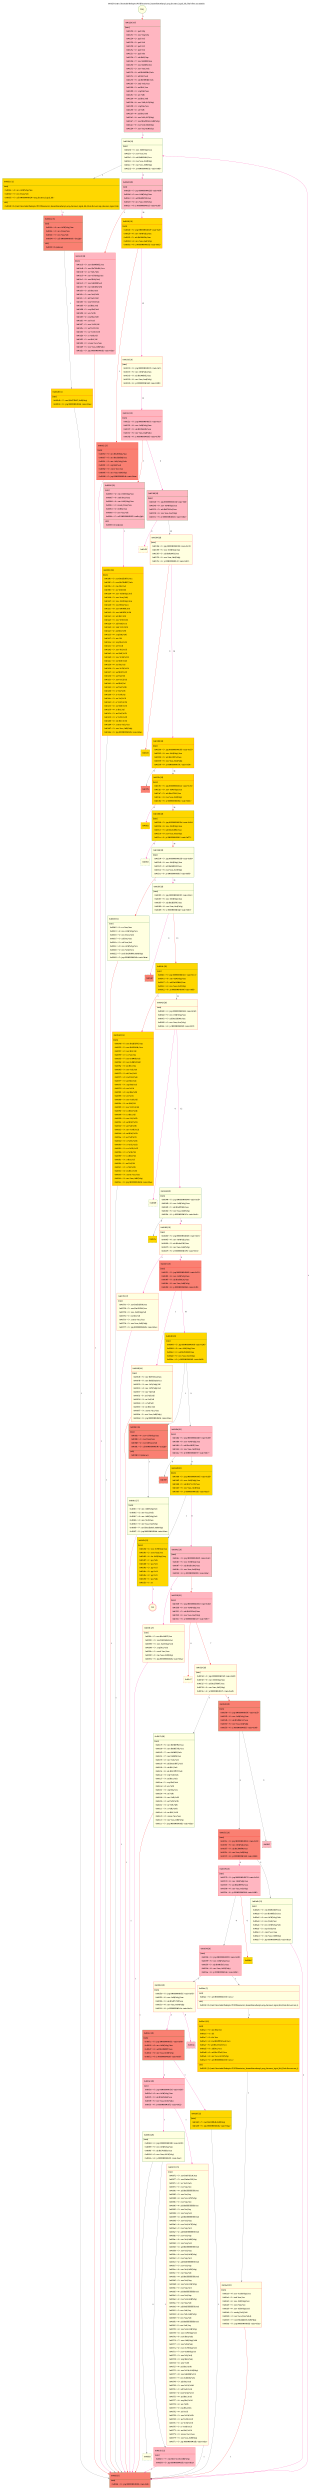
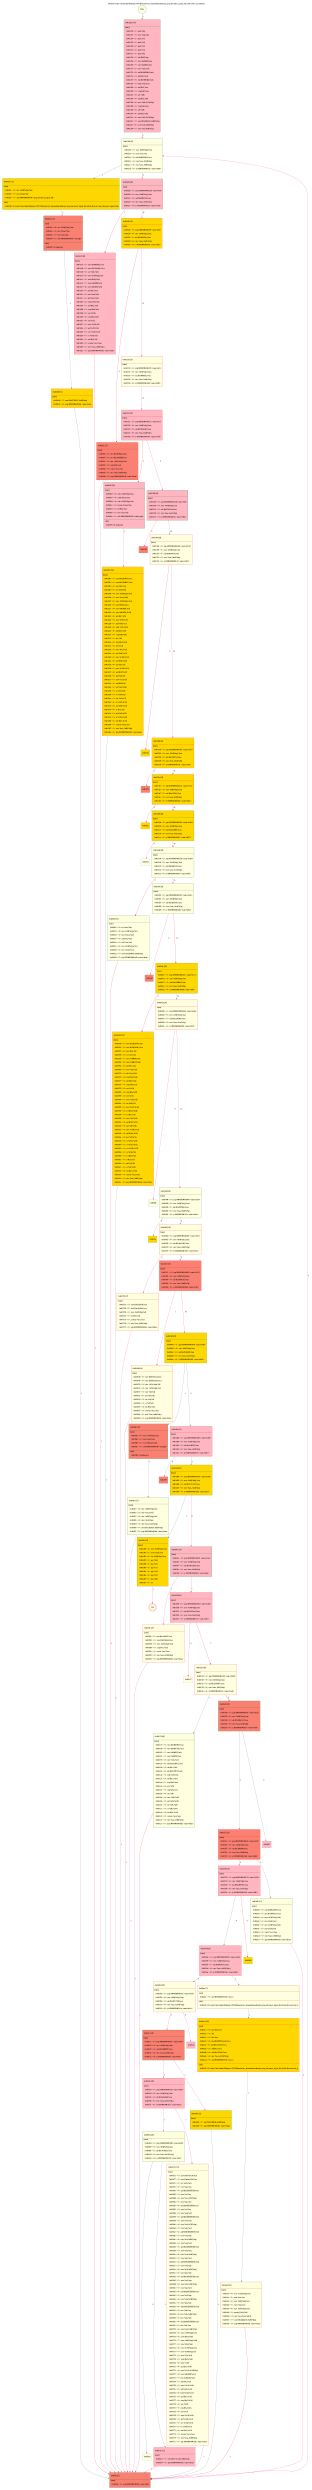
(143, 550) -> (143, 550)
